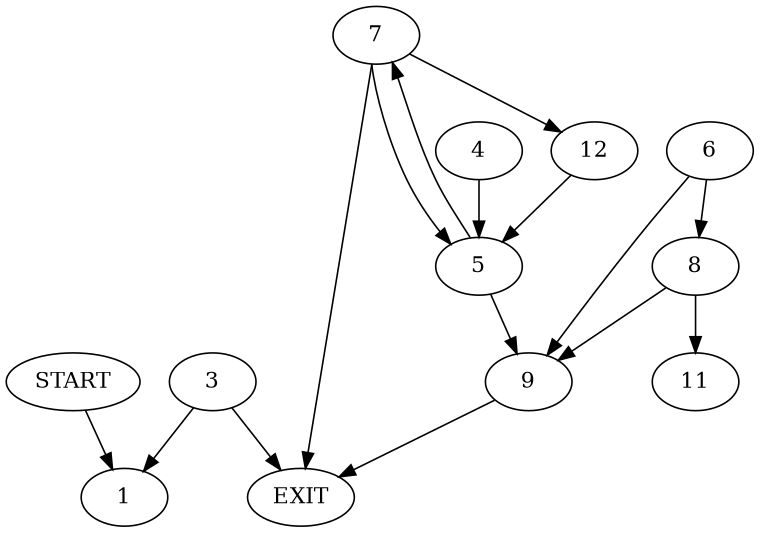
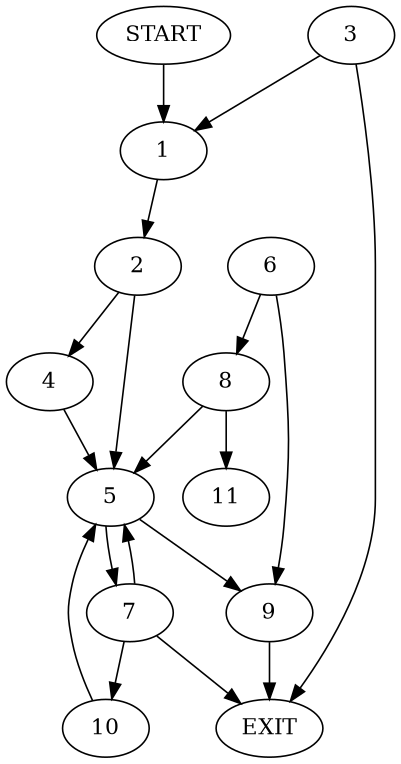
(595, 151) -> (106, 728)
none -> (138, 266)
(619, 320) -> (174, 434)
